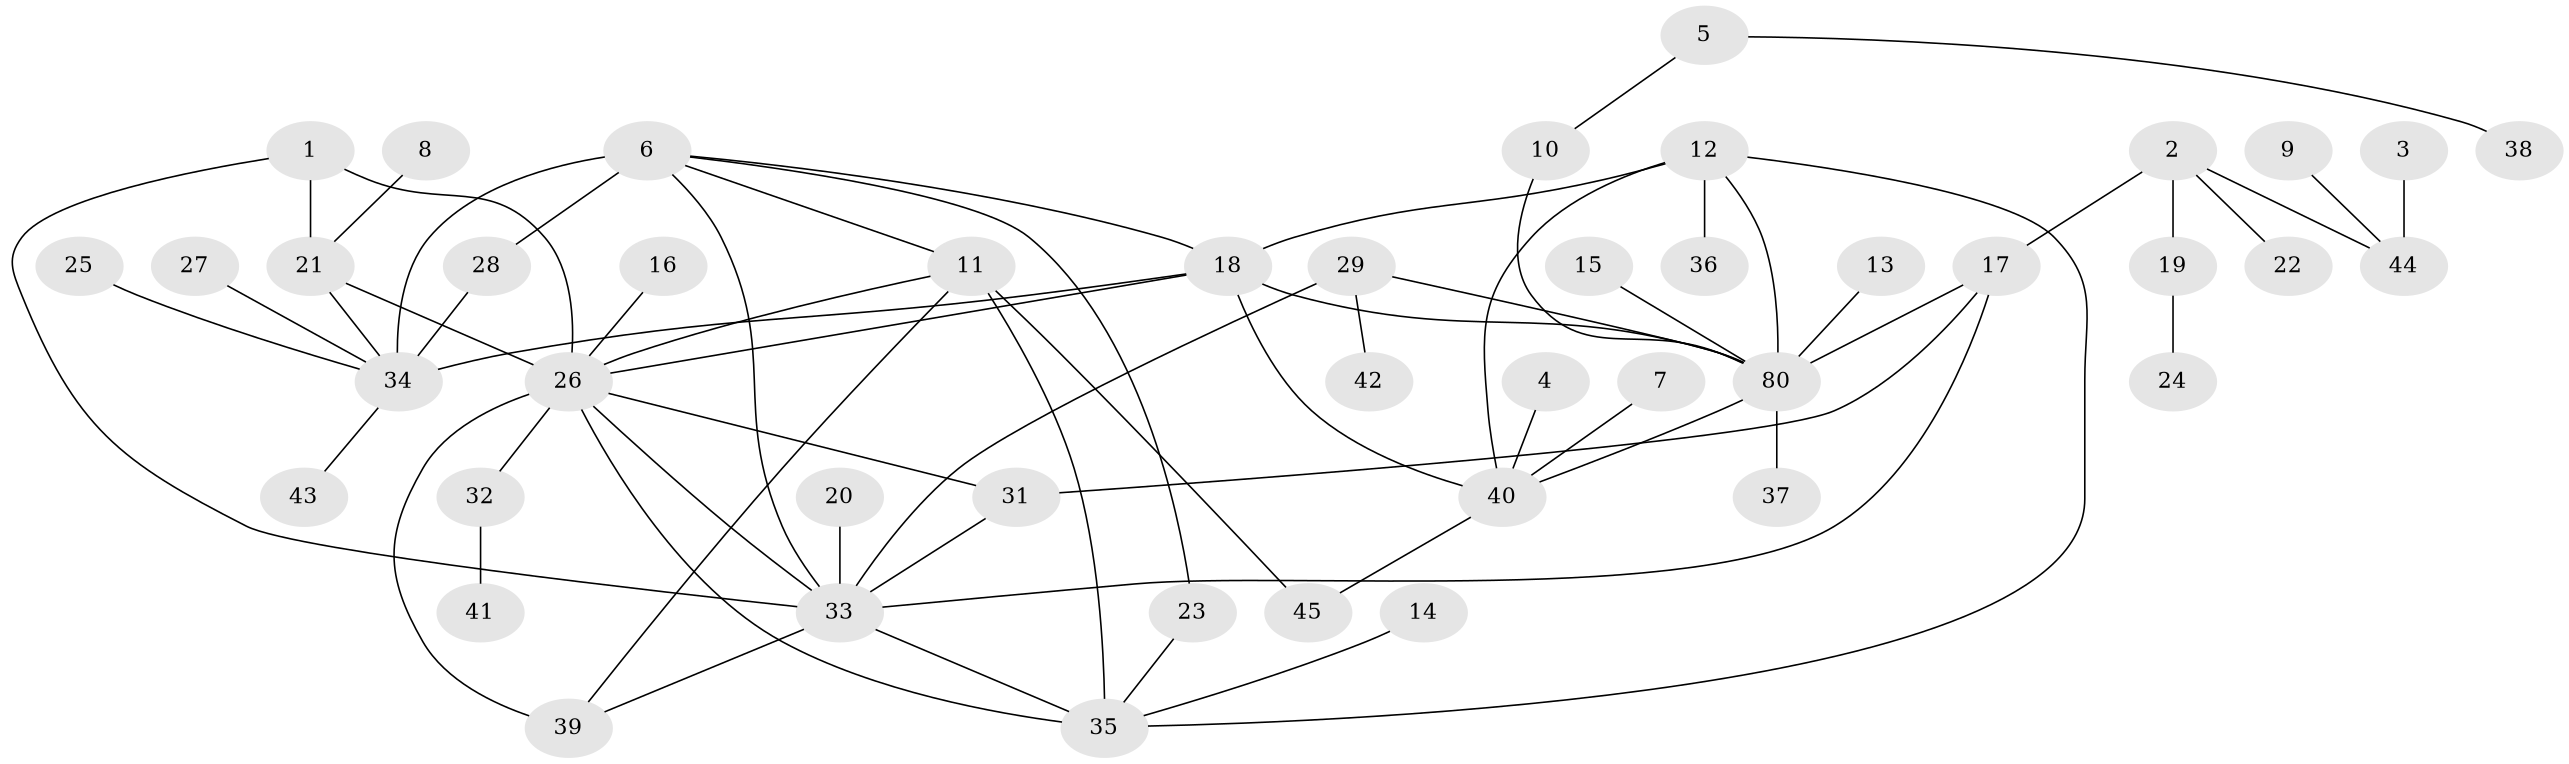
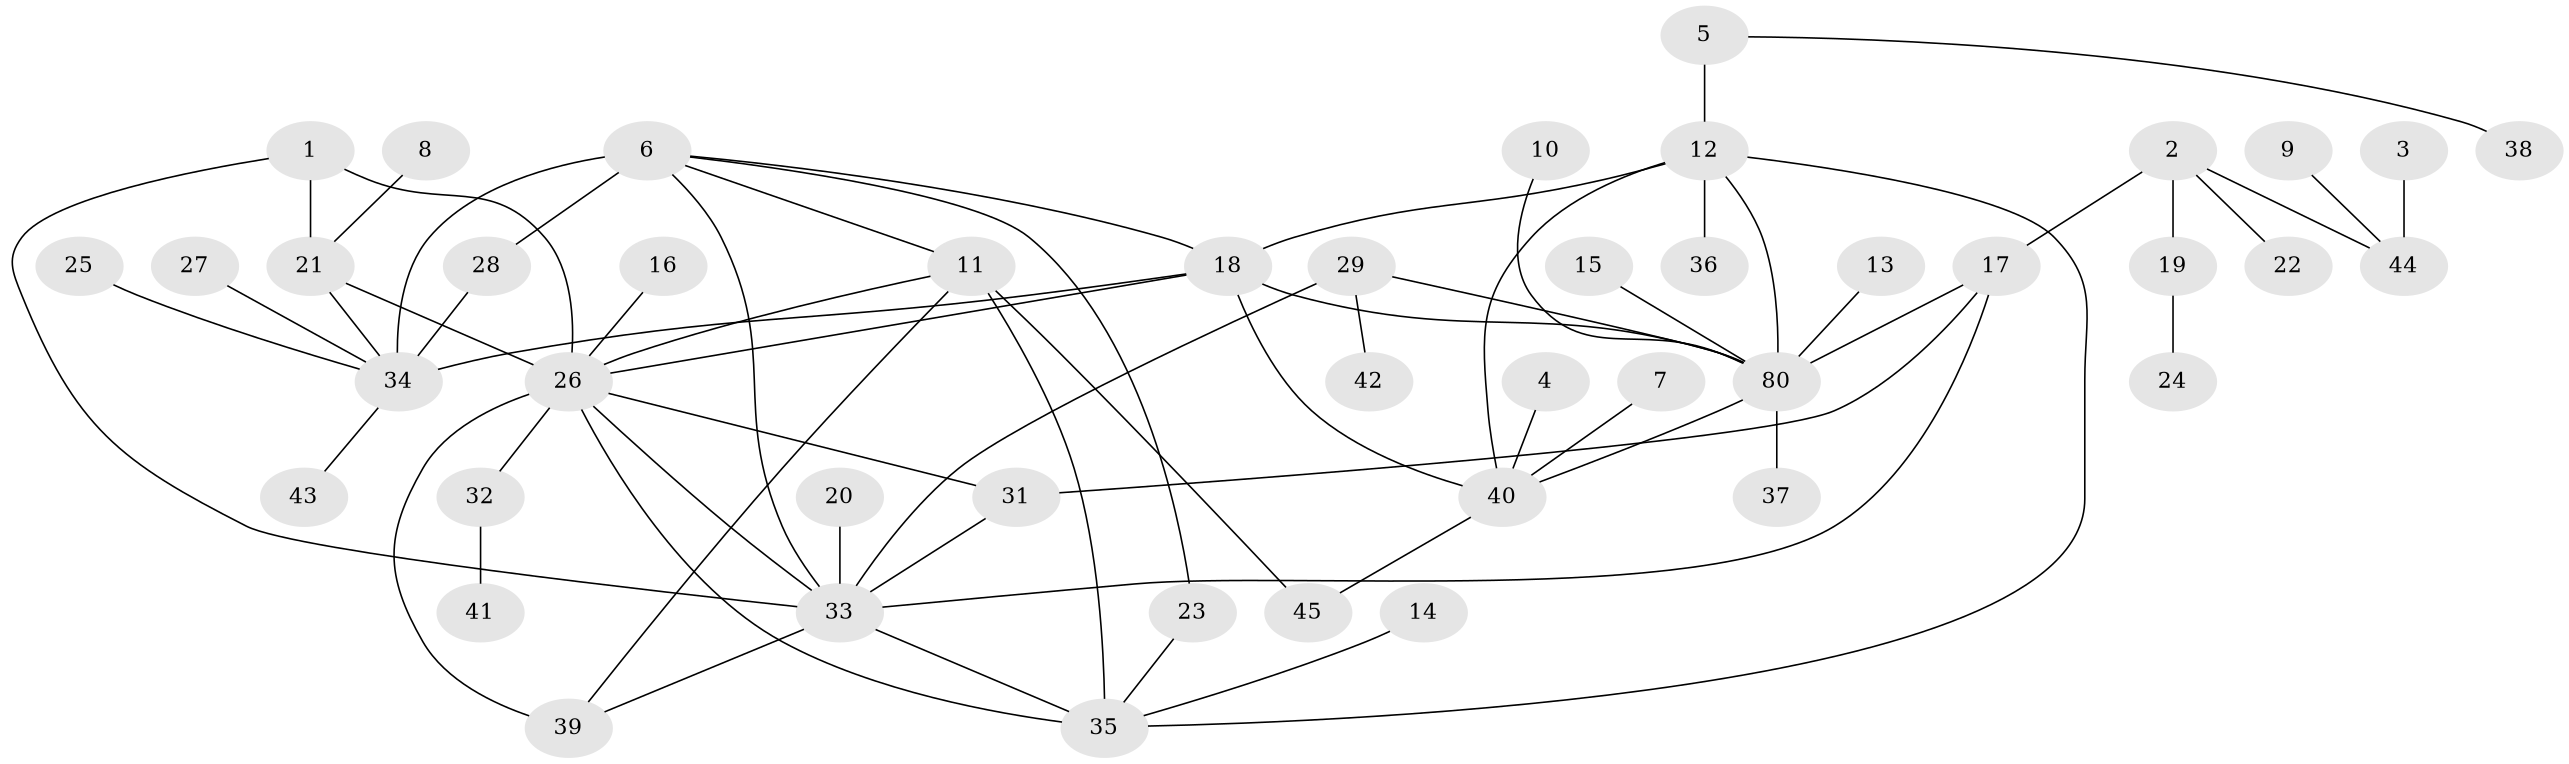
(1625, 93) -> (1705, 93)
